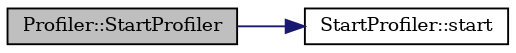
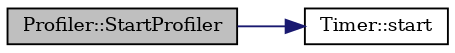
(406, 26) -> (376, 26)
